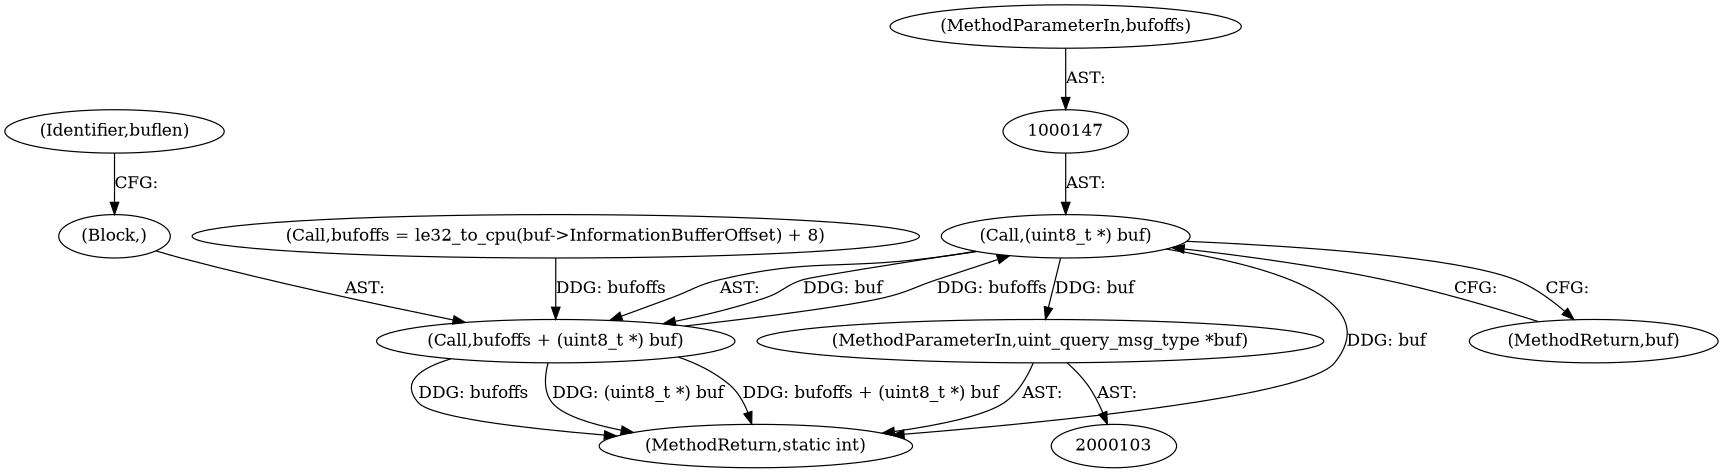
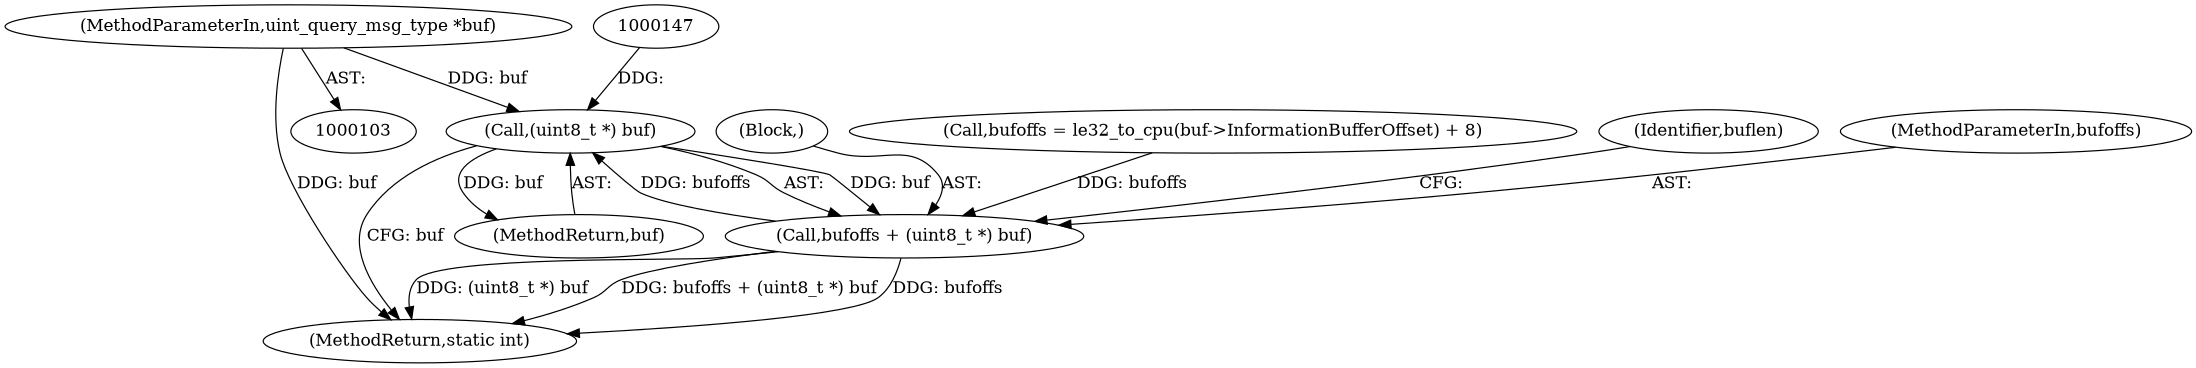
(1066, 73) -> (1484, 192)
(115, 178) -> (1339, 186)
(1089, 184) -> (644, 79)
(1055, 283) -> (426, 78)
(1479, 289) -> (595, 184)
(1570, 289) -> (504, 184)
(1387, 341) -> (405, 236)
(1045, 394) -> (337, 184)
(1114, 446) -> (354, 131)
